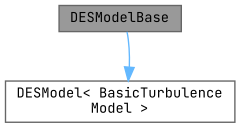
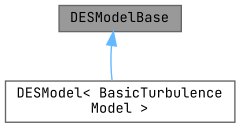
(129, 49) -> (111, 63)
